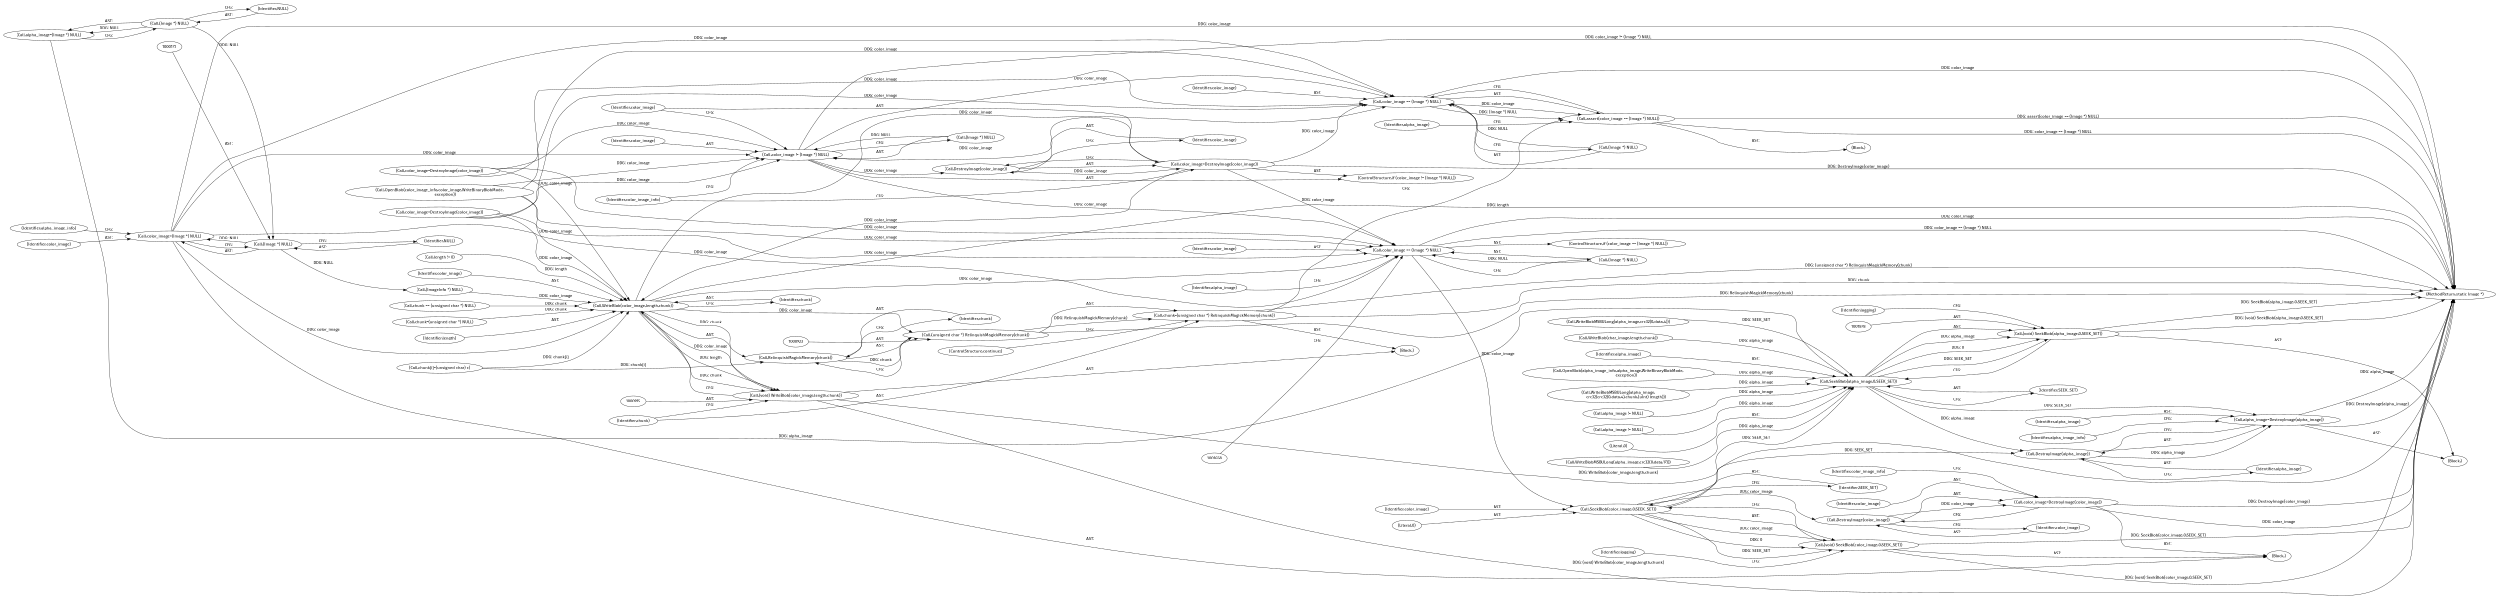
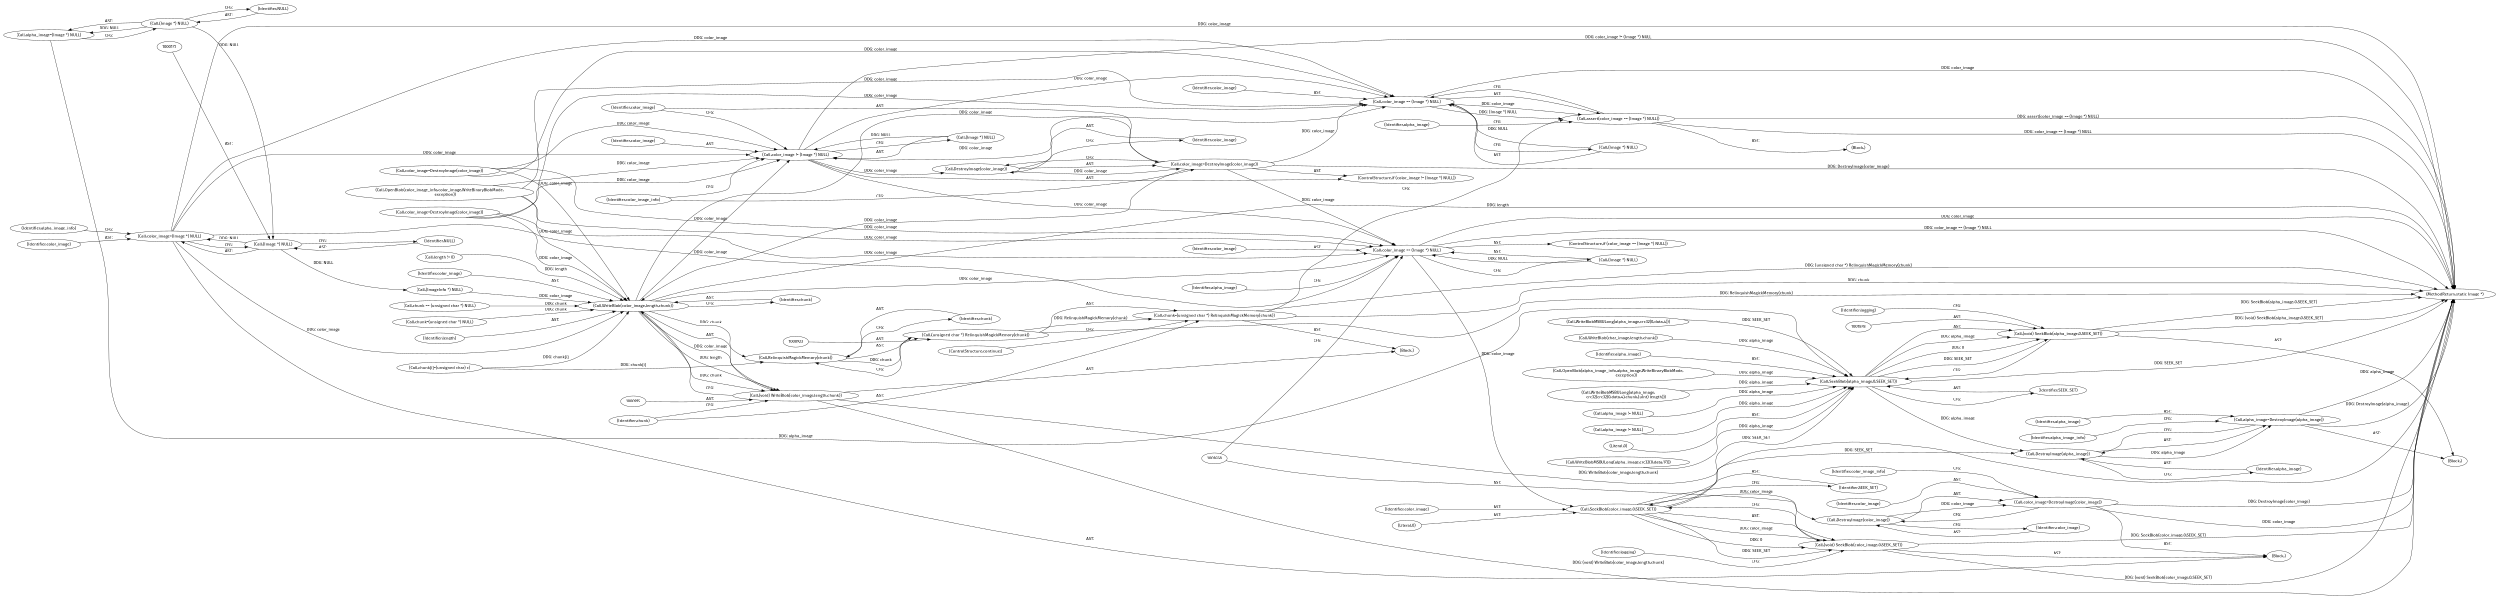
(798, 313) -> (710, 235)
(2060, 409) -> (2184, 367)
none -> (1534, 487)
